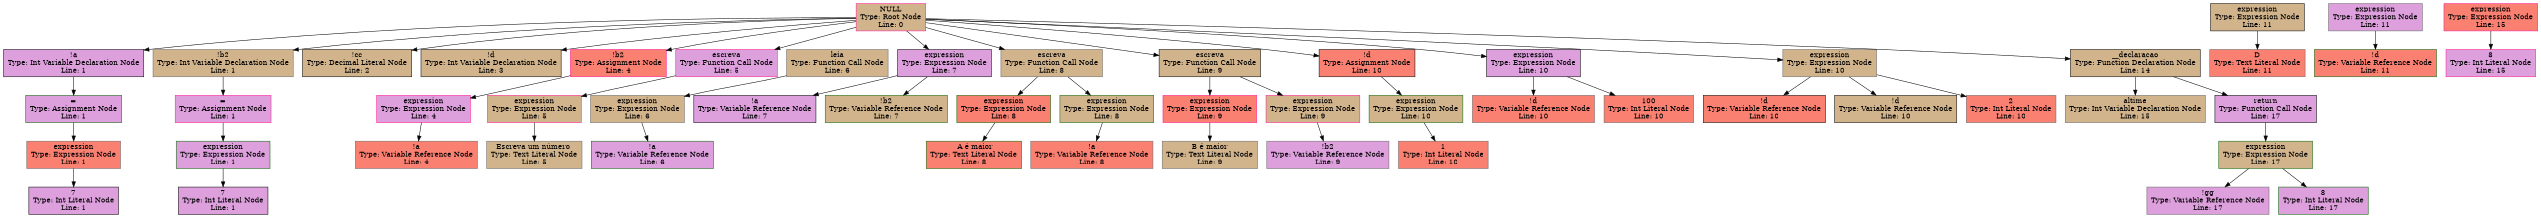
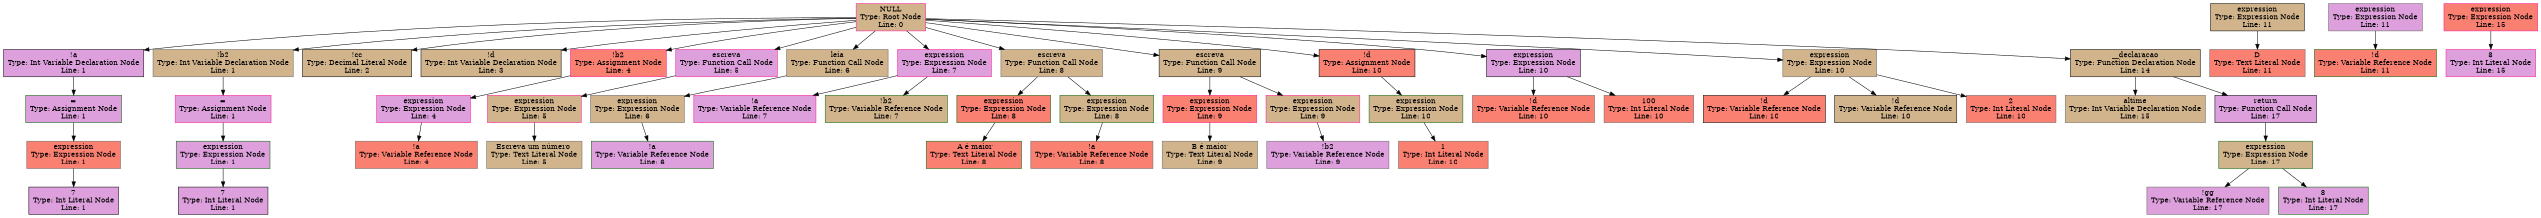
none -> (866, 38)
(945, 63) -> (945, 63)
(755, 109) -> (755, 109)
